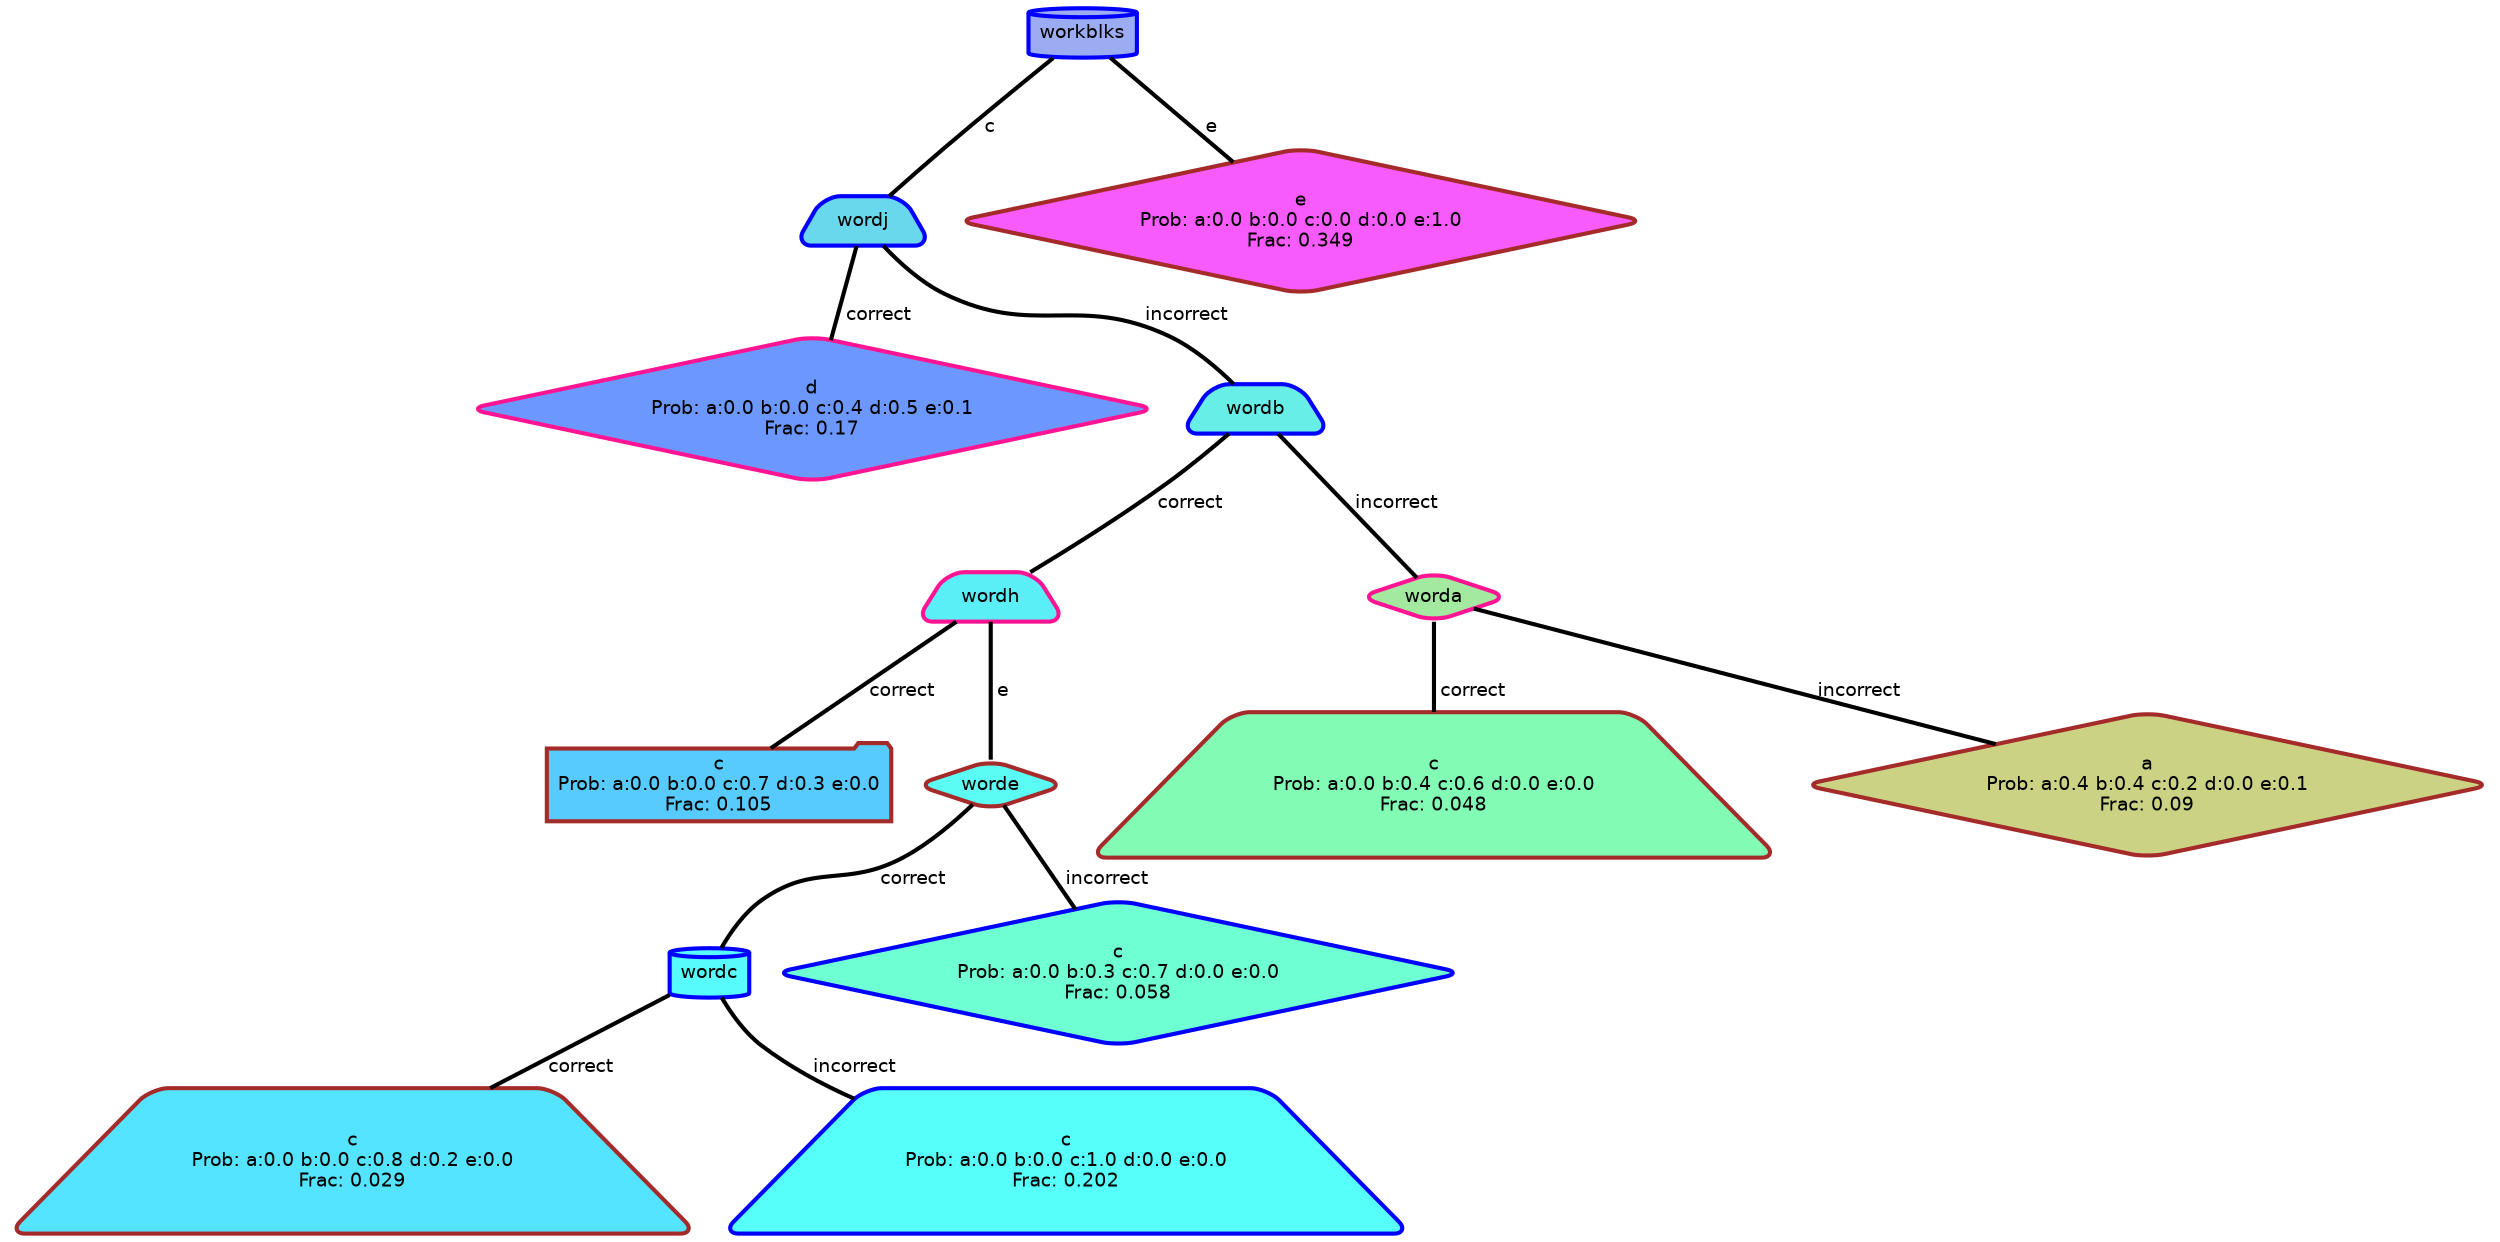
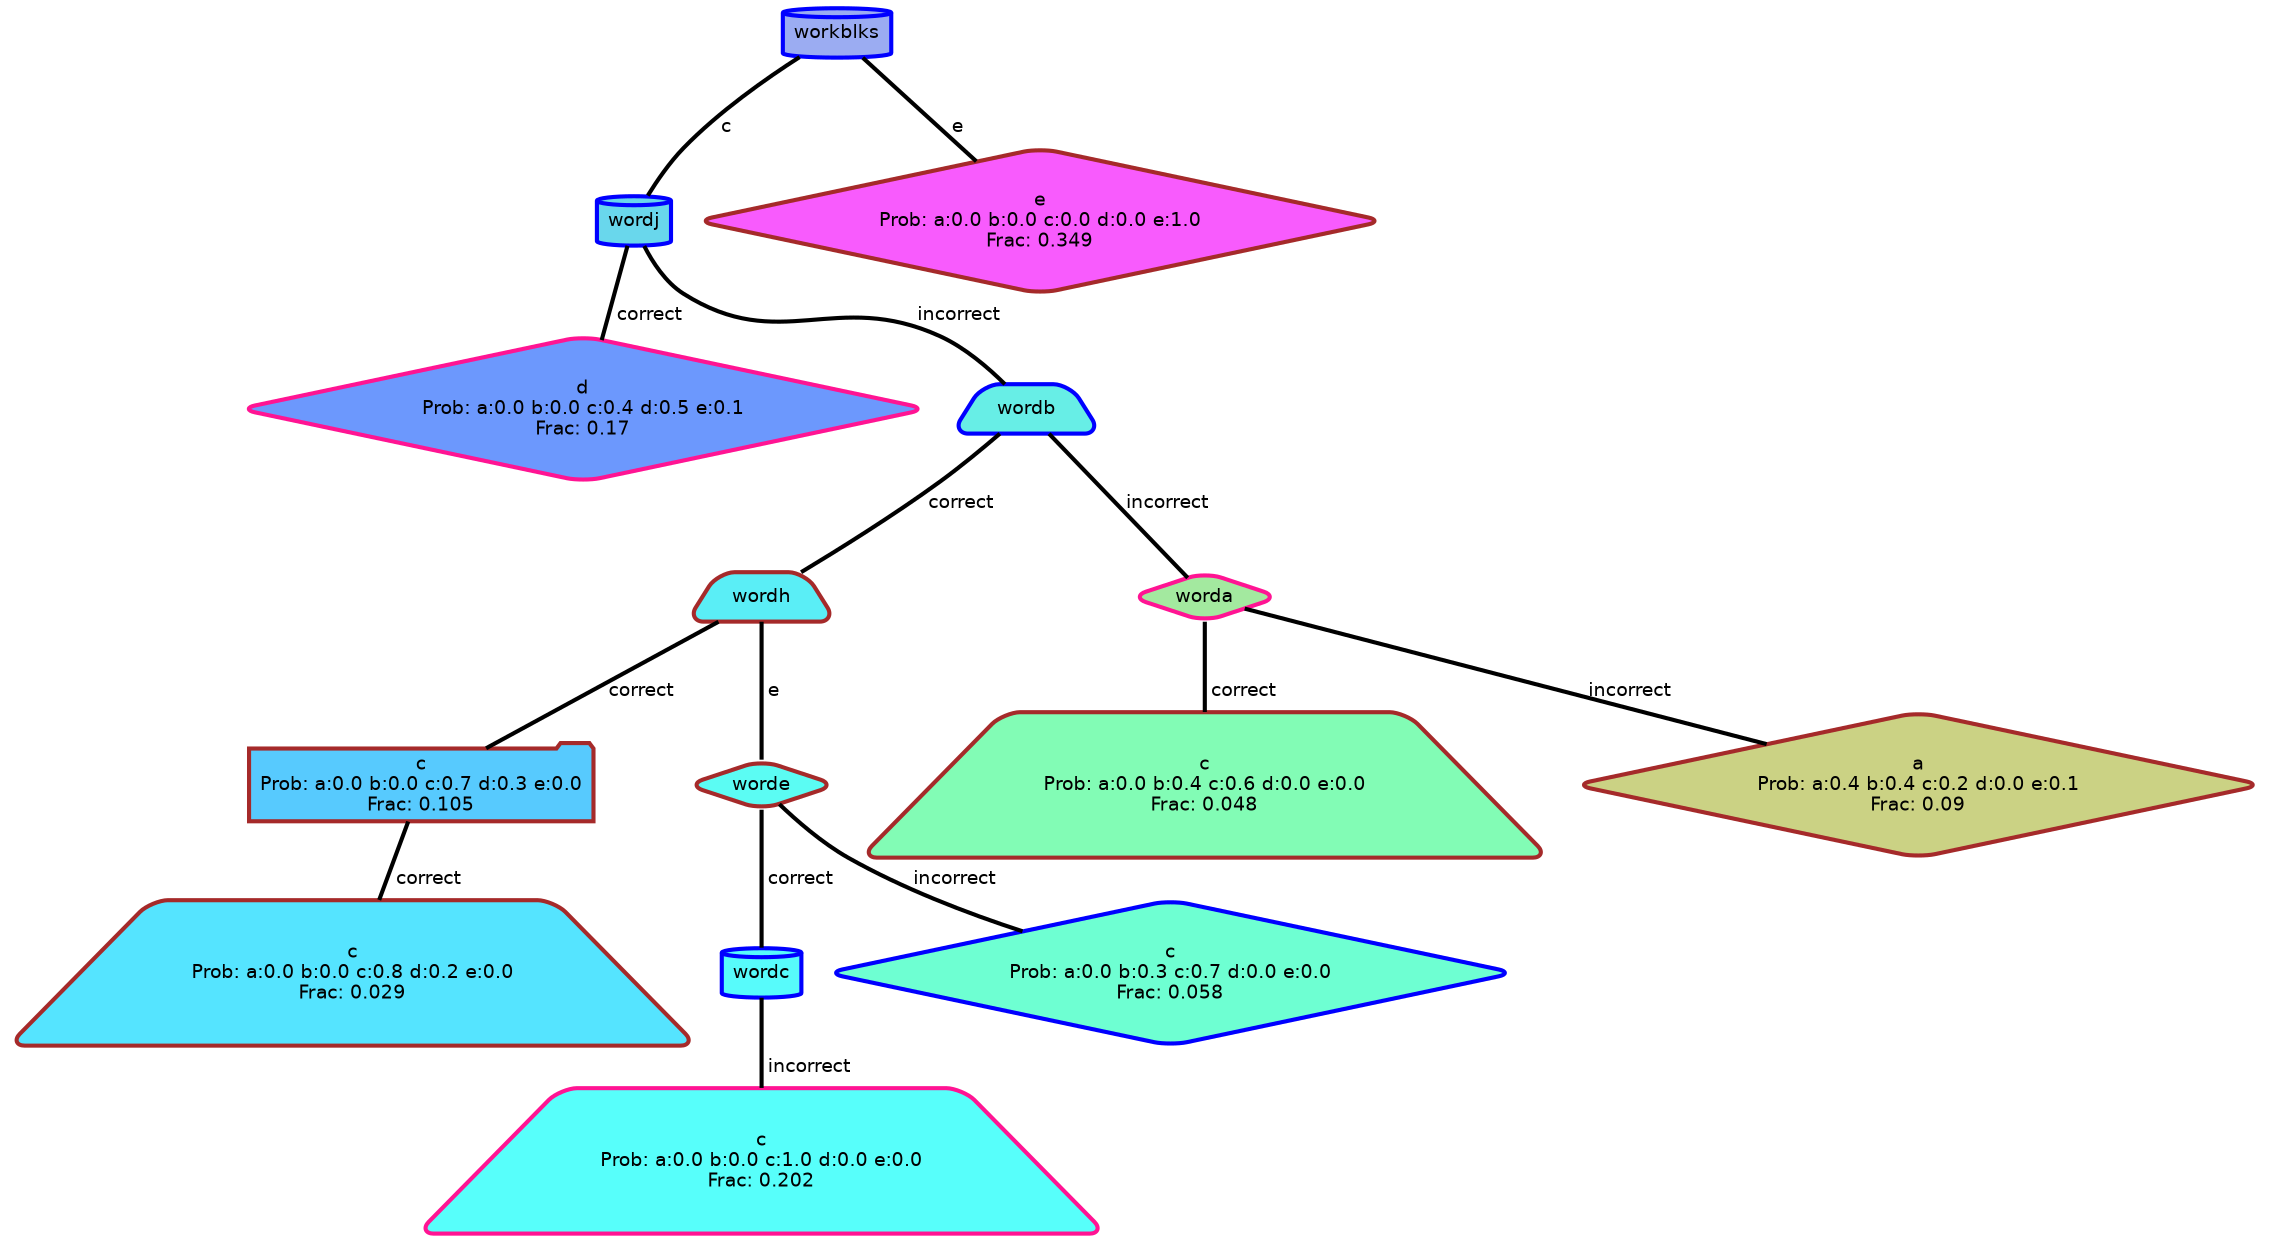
(863, 221) -> (634, 221)
(991, 597) -> (762, 597)
(580, 1042) -> (394, 861)
(1066, 1161) -> (762, 1161)
